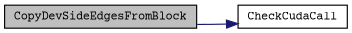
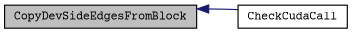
(212, 24) -> (224, 9)
